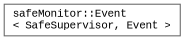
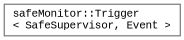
(92, 20) -> (92, 20)
